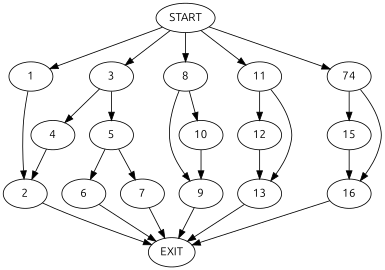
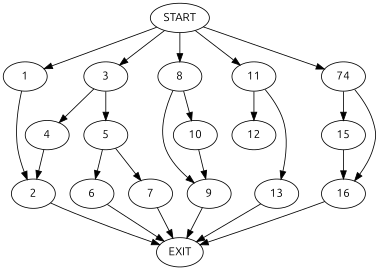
(260, 160) -> none
